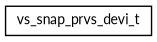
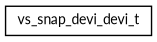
(79, 21) -> (79, 21)
